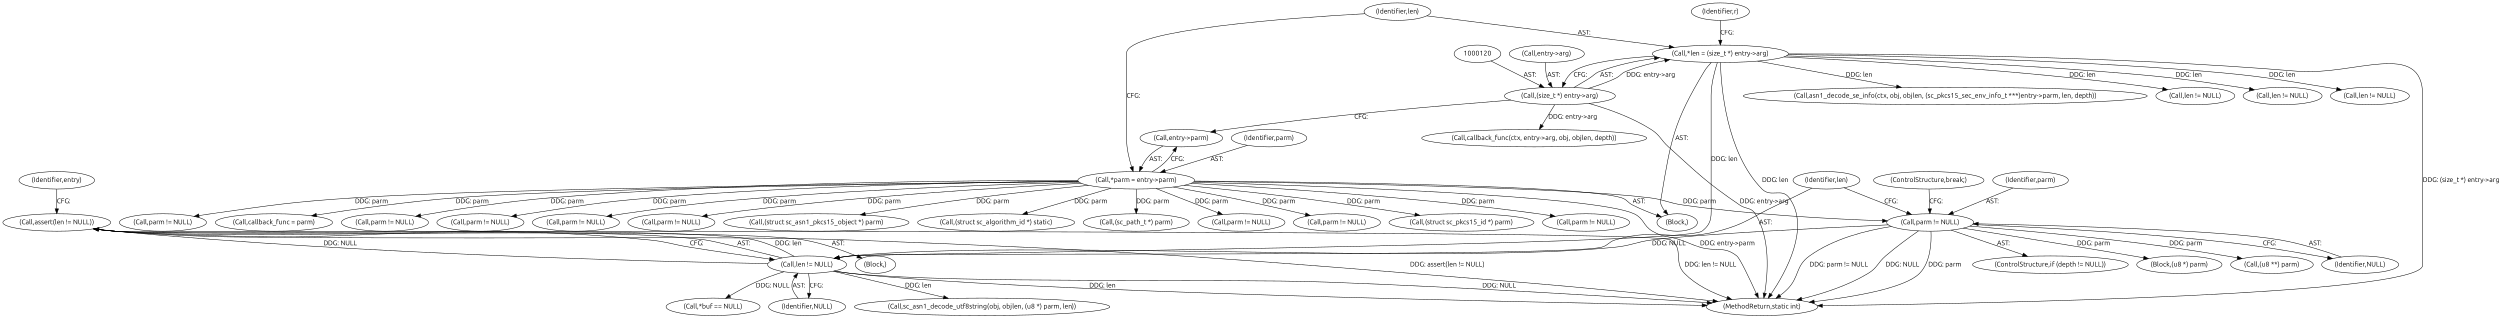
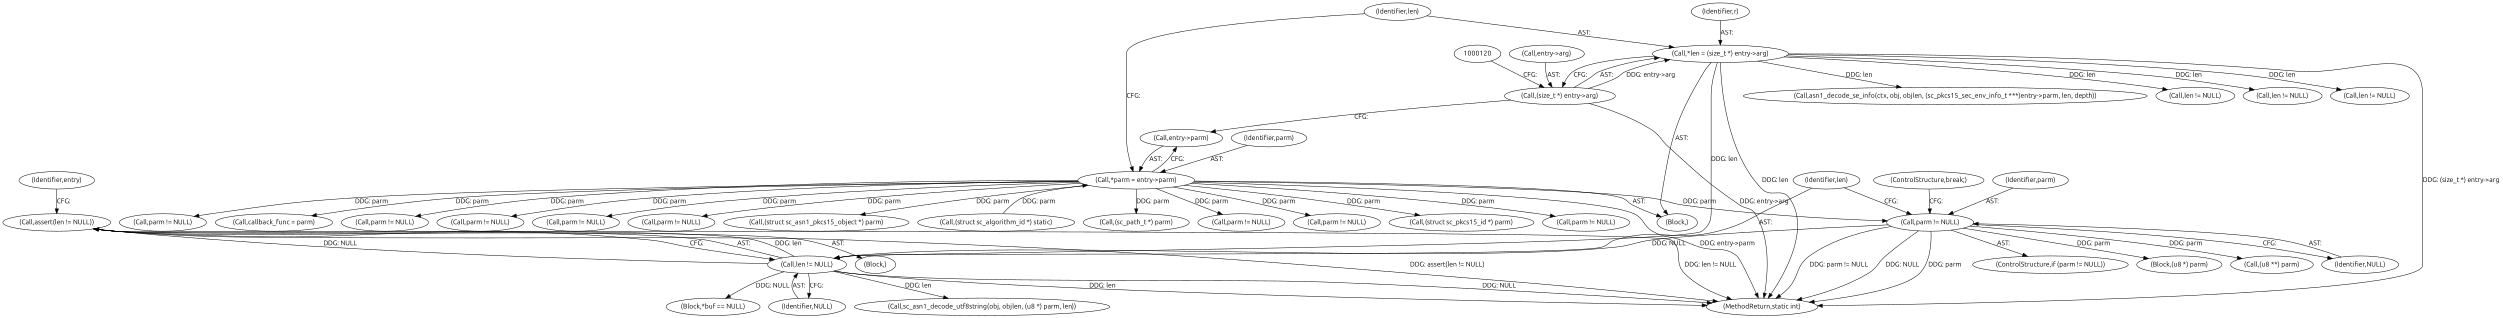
(1728, 33) -> (1728, 33)
(1531, 75) -> (1531, 75)
(1534, 138) -> none
(1069, 201) -> (1033, 194)
(2050, 265) -> (2050, 265)
(713, 307) -> (713, 307)
